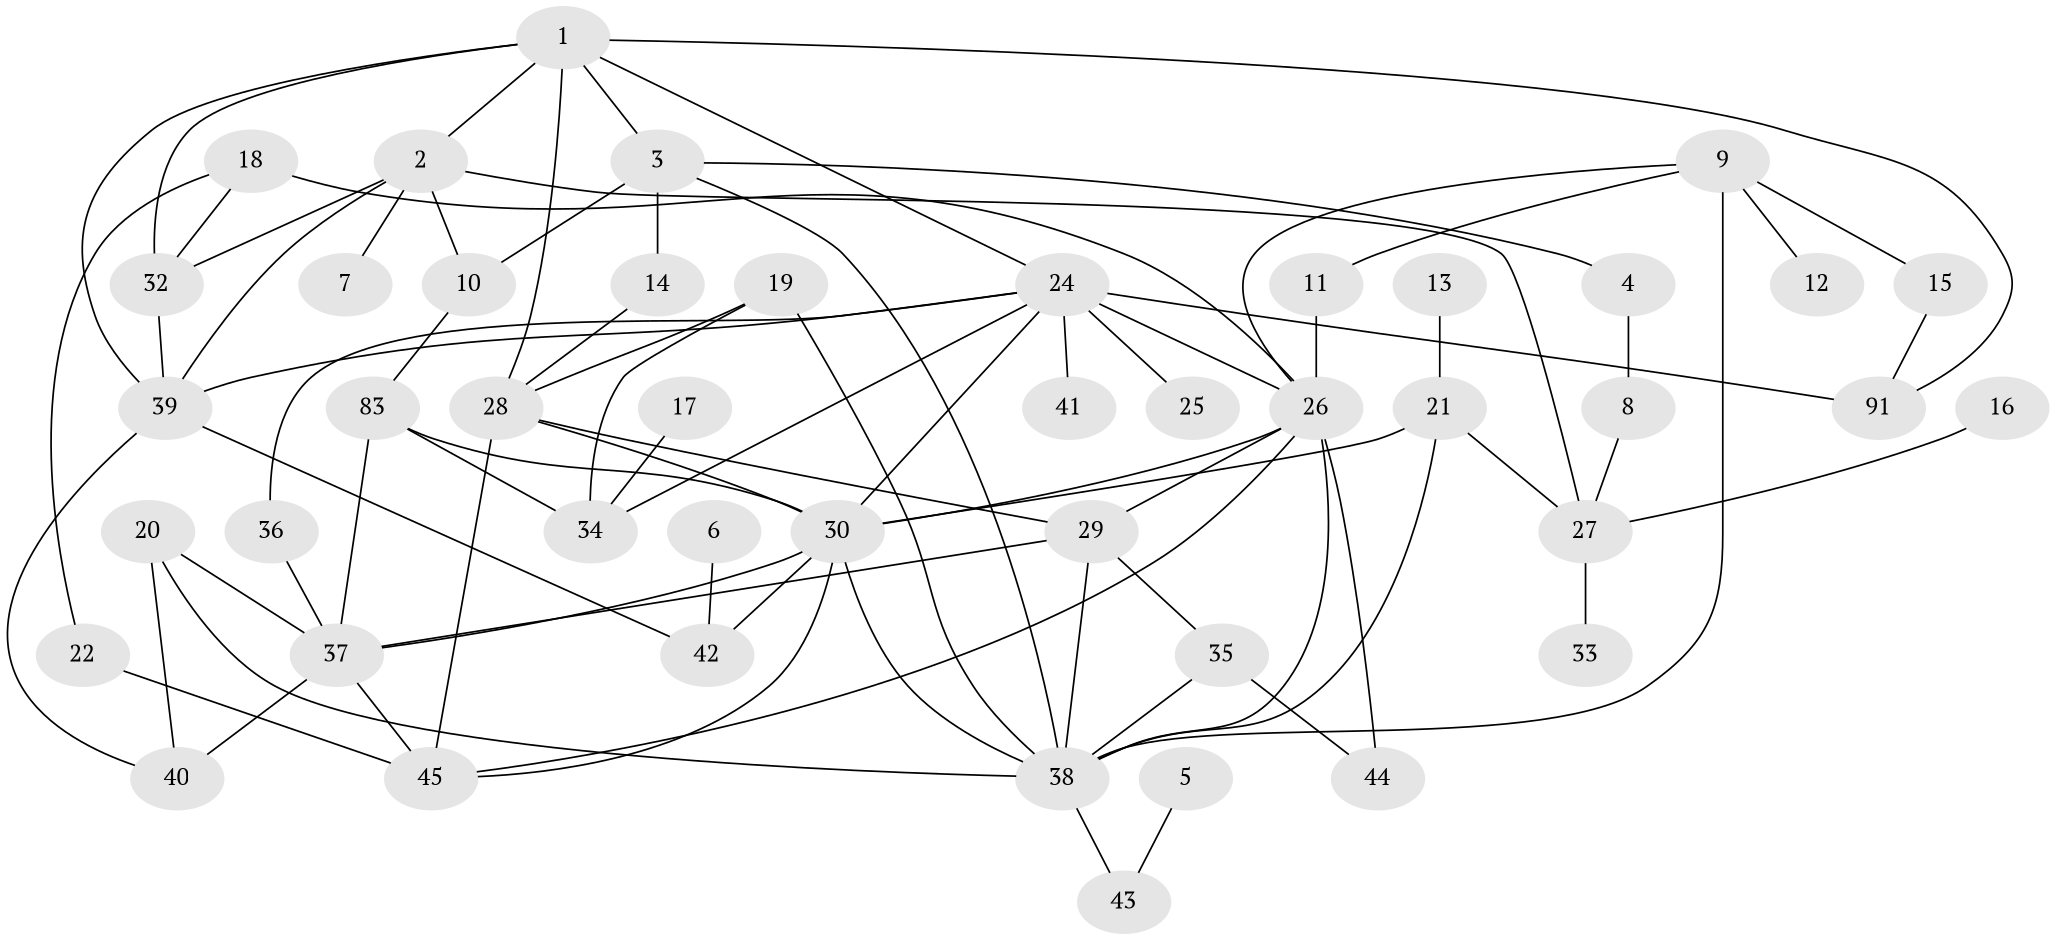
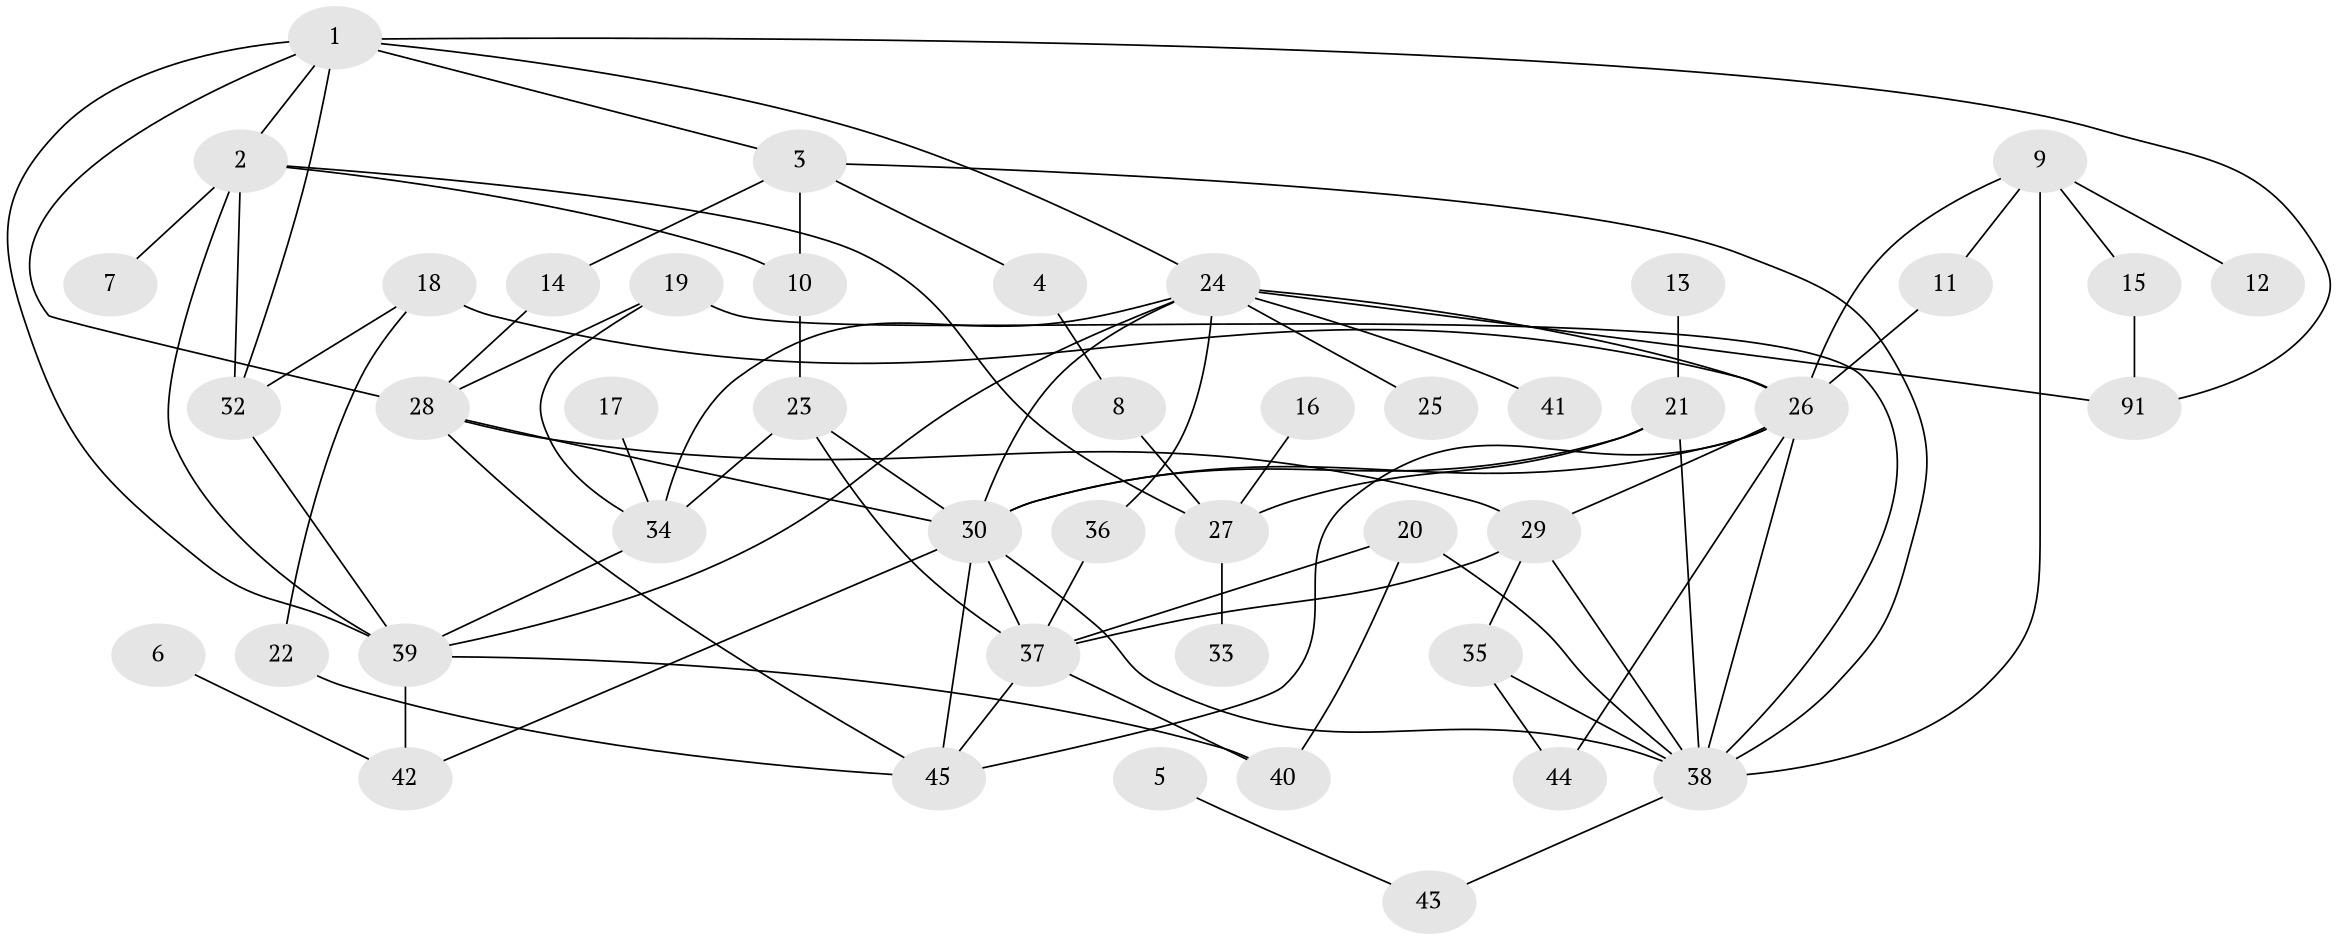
(373, 408) -> (800, 408)
none -> (532, 593)
